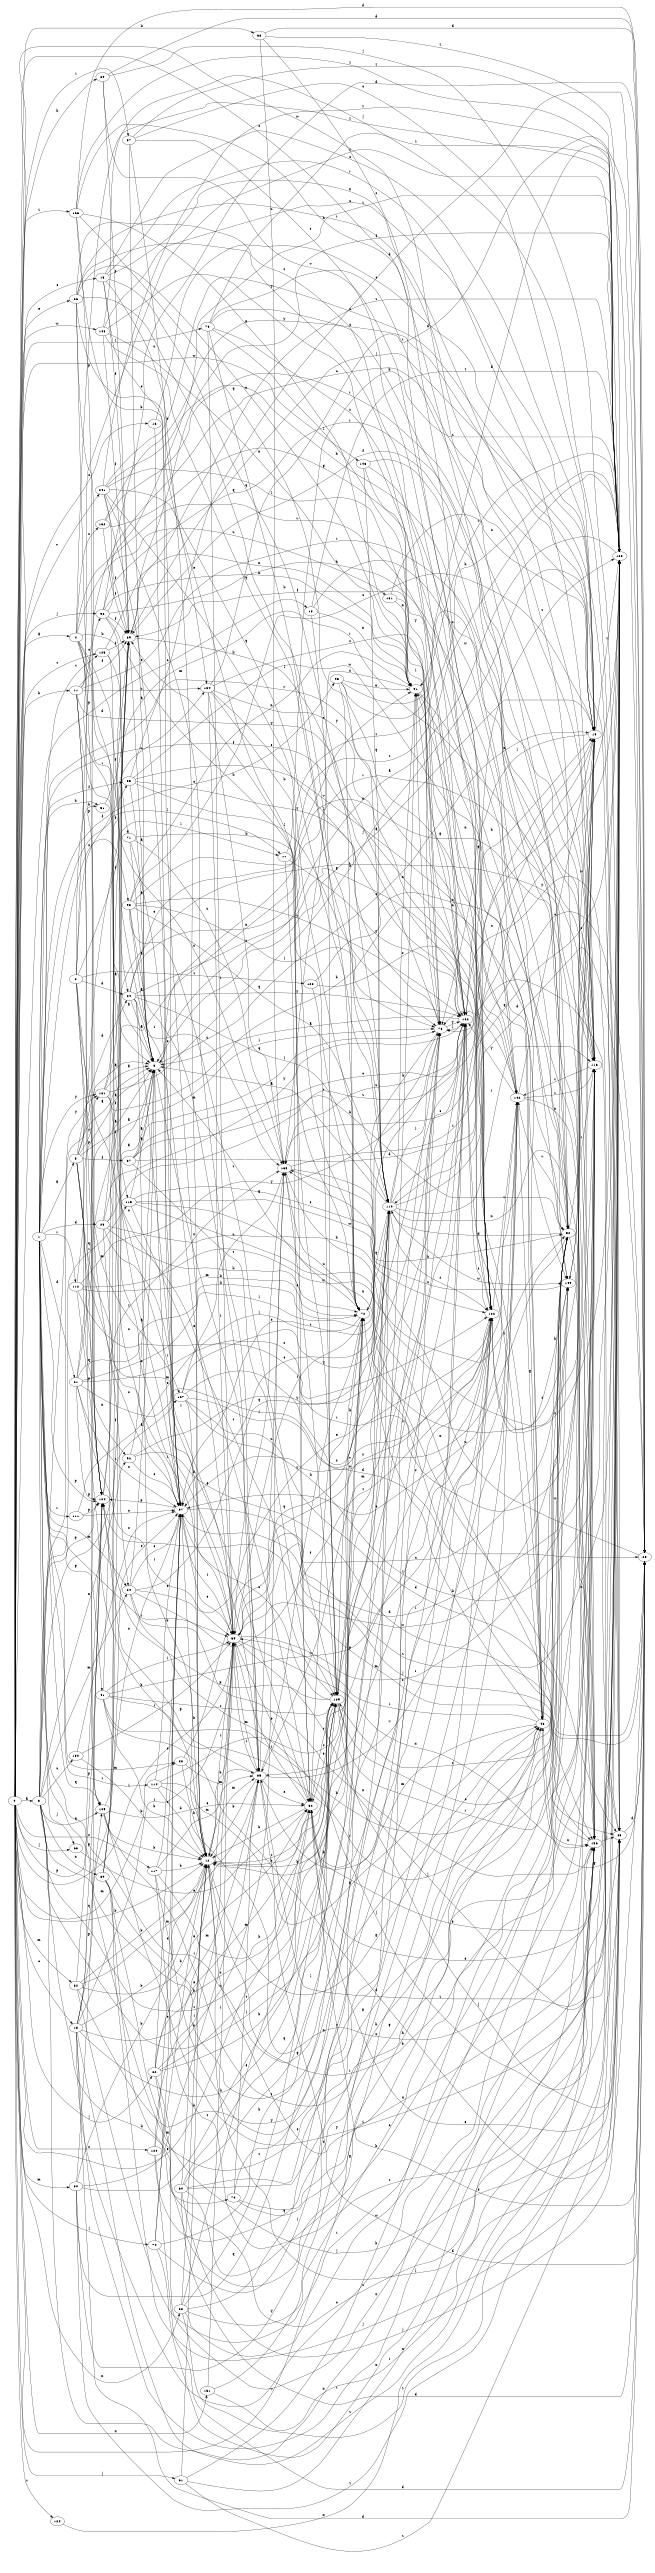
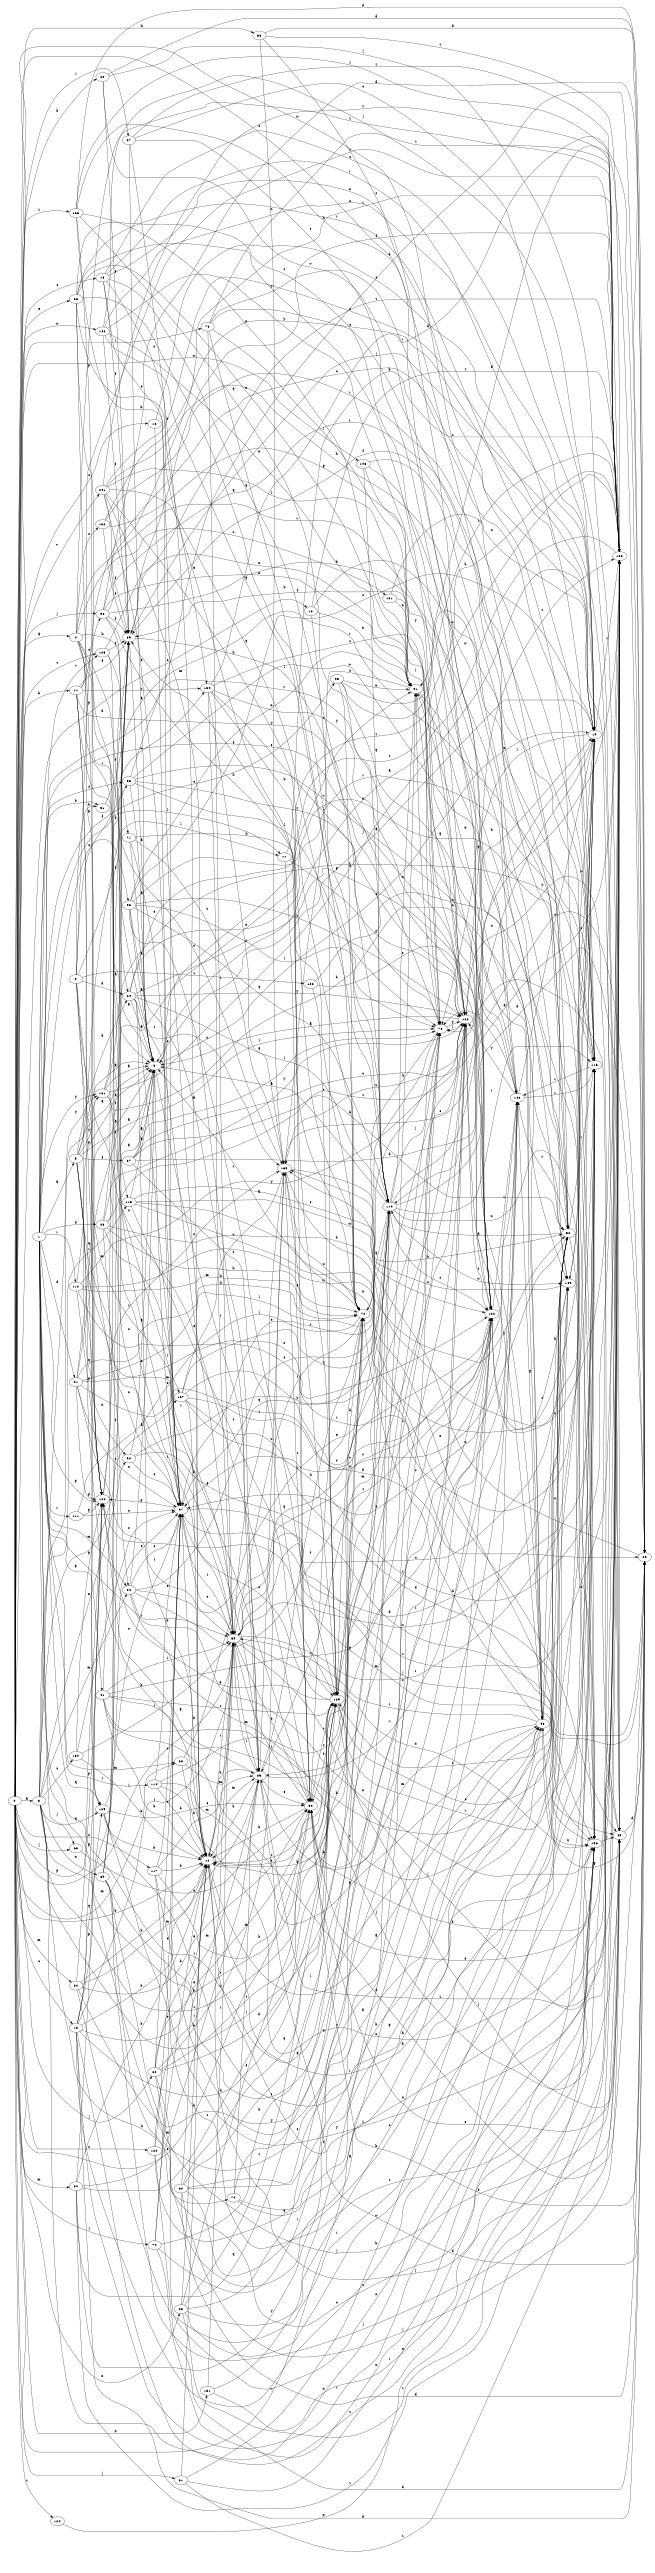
(469, 617) -> none
(448, 772) -> none
(512, 923) -> (297, 1486)
(44, 1639) -> (82, 1634)
(586, 1646) -> none
